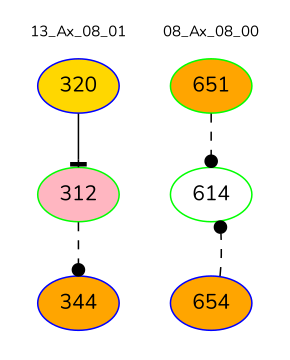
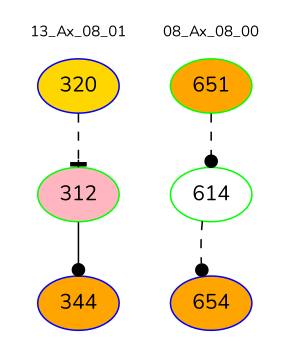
(78, 137) -> (78, 137)
(78, 243) -> (78, 243)
(221, 255) -> (201, 242)
